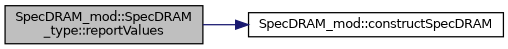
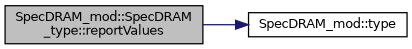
(376, 25) -> (328, 25)
